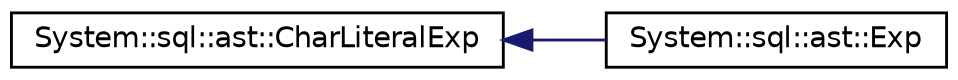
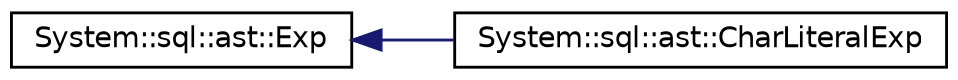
(569, 40) -> (418, 40)
